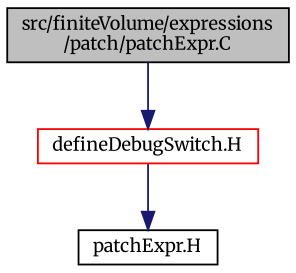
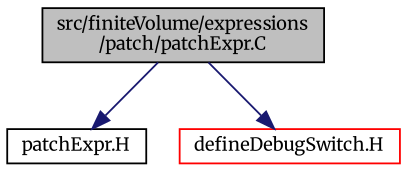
(148, 188) -> (132, 89)
